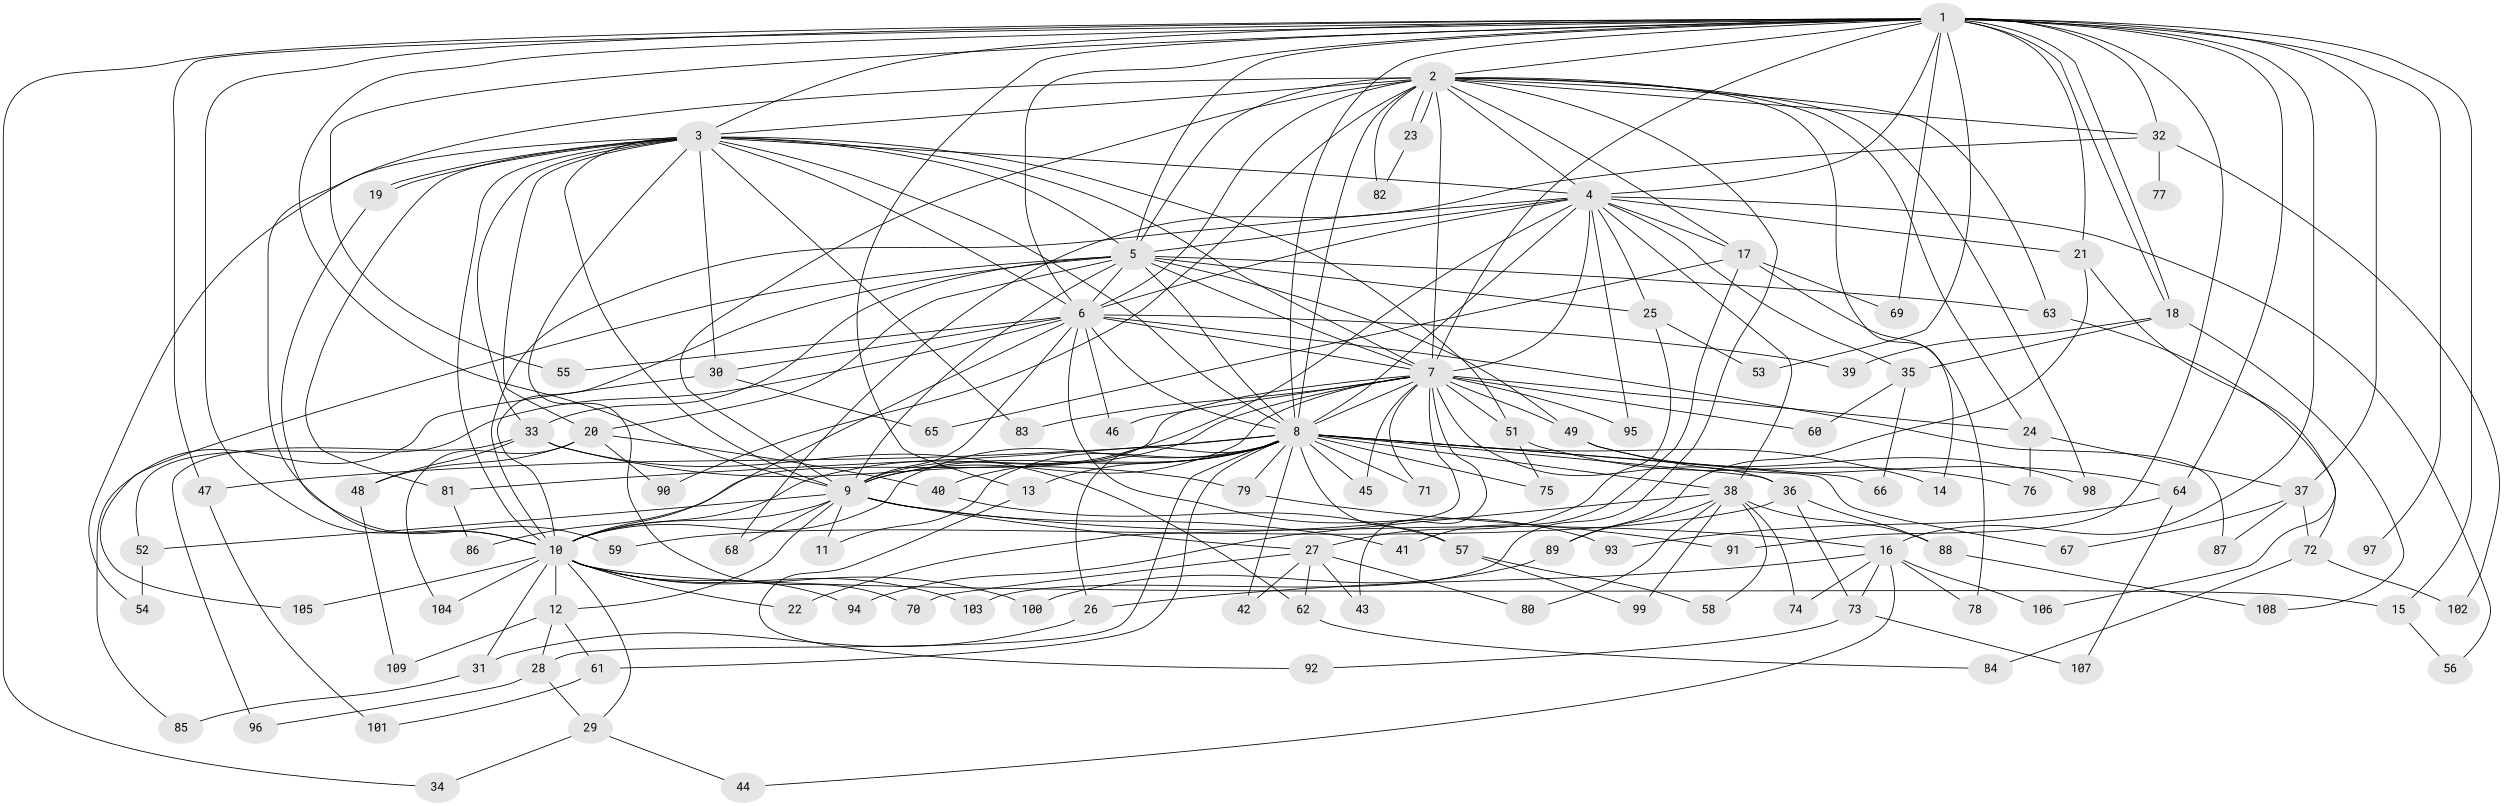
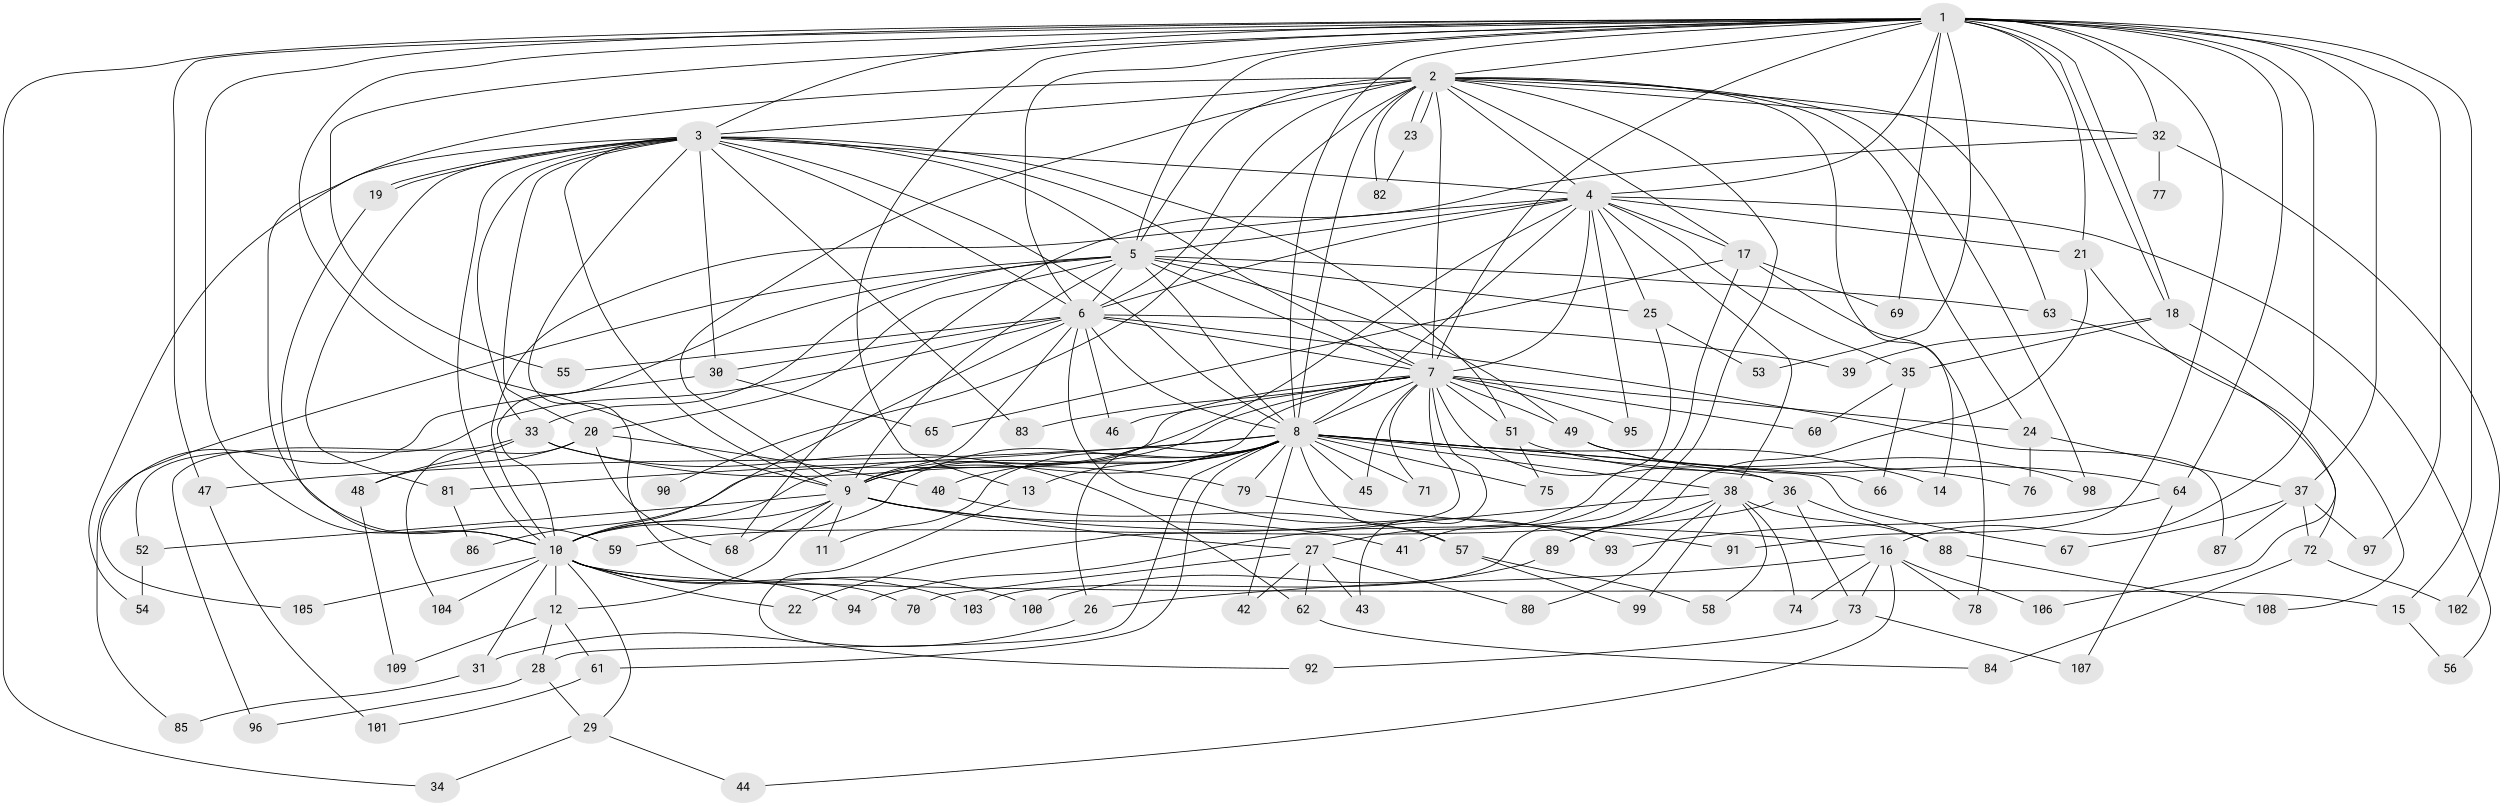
(634, 468) -> (623, 495)
none -> (2336, 521)
